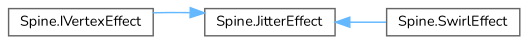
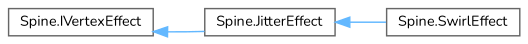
(172, 13) -> (186, 32)
